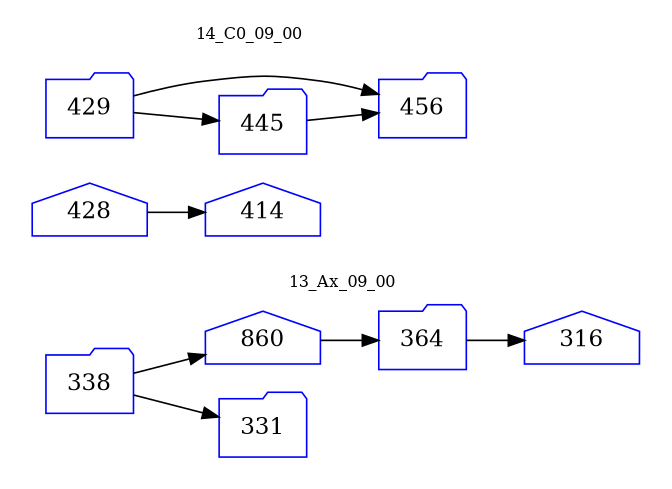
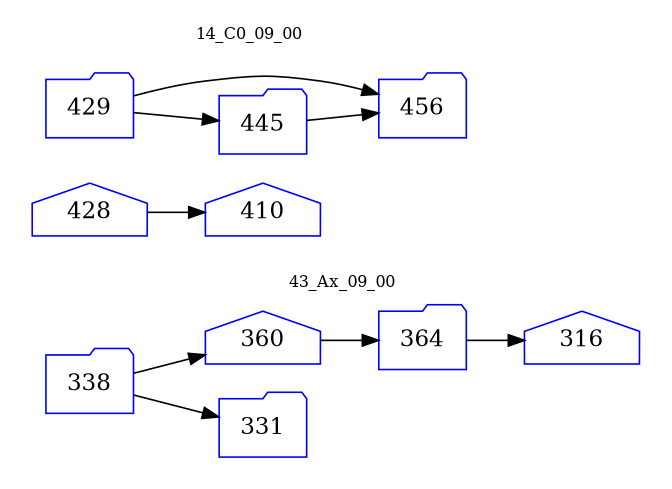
(263, 212) -> (263, 212)
(343, 283) -> (343, 283)
(263, 340) -> (263, 340)
